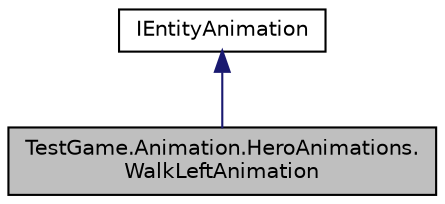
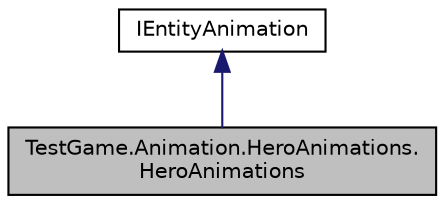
(222, 161) -> (222, 161)
